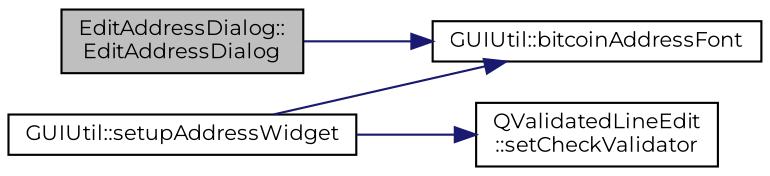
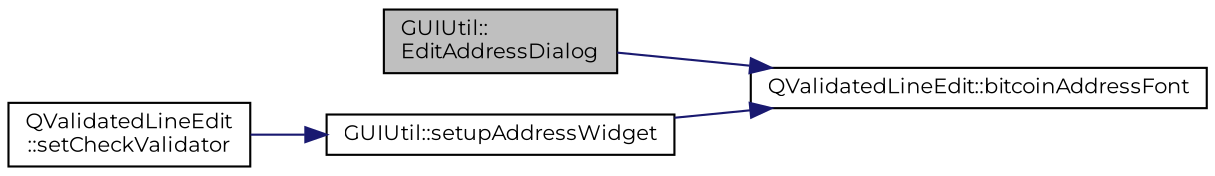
(182, 41) -> (501, 41)
(597, 41) -> (979, 88)
(406, 135) -> (278, 135)
